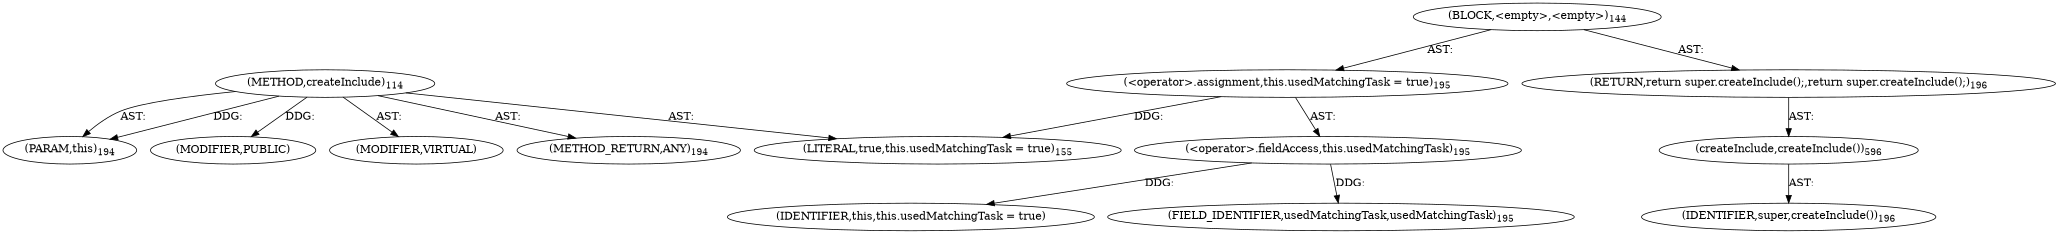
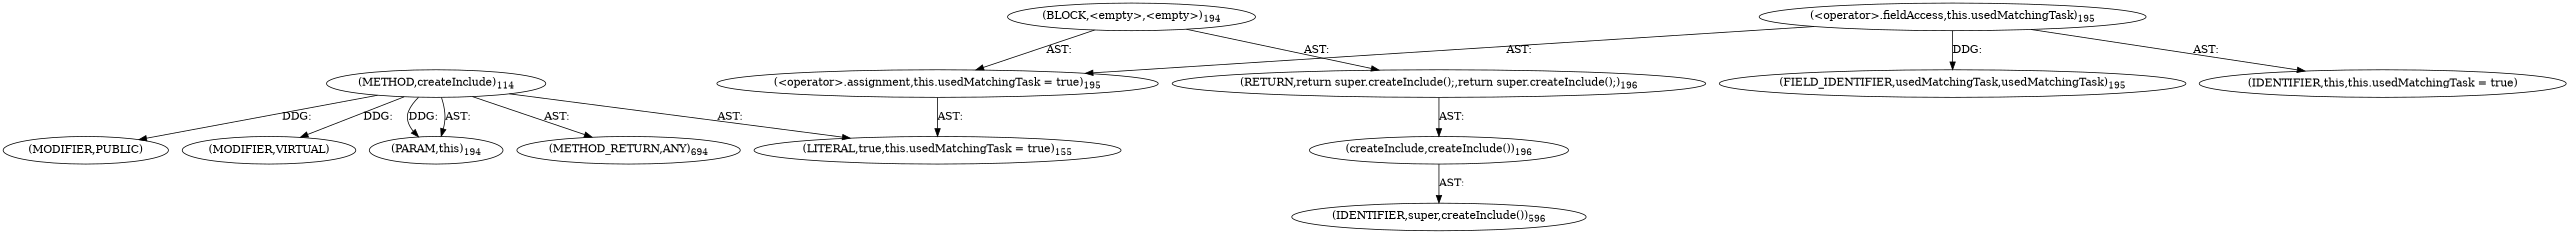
(1618, 16) -> (1212, 16)
(1306, 114) -> (1454, 50)
(391, 117) -> (380, 117)
(1150, 117) -> (952, 117)
(700, 149) -> (699, 149)
(1873, 149) -> (1524, 149)
(1161, 184) -> (2208, 50)
(1887, 216) -> (1537, 216)
